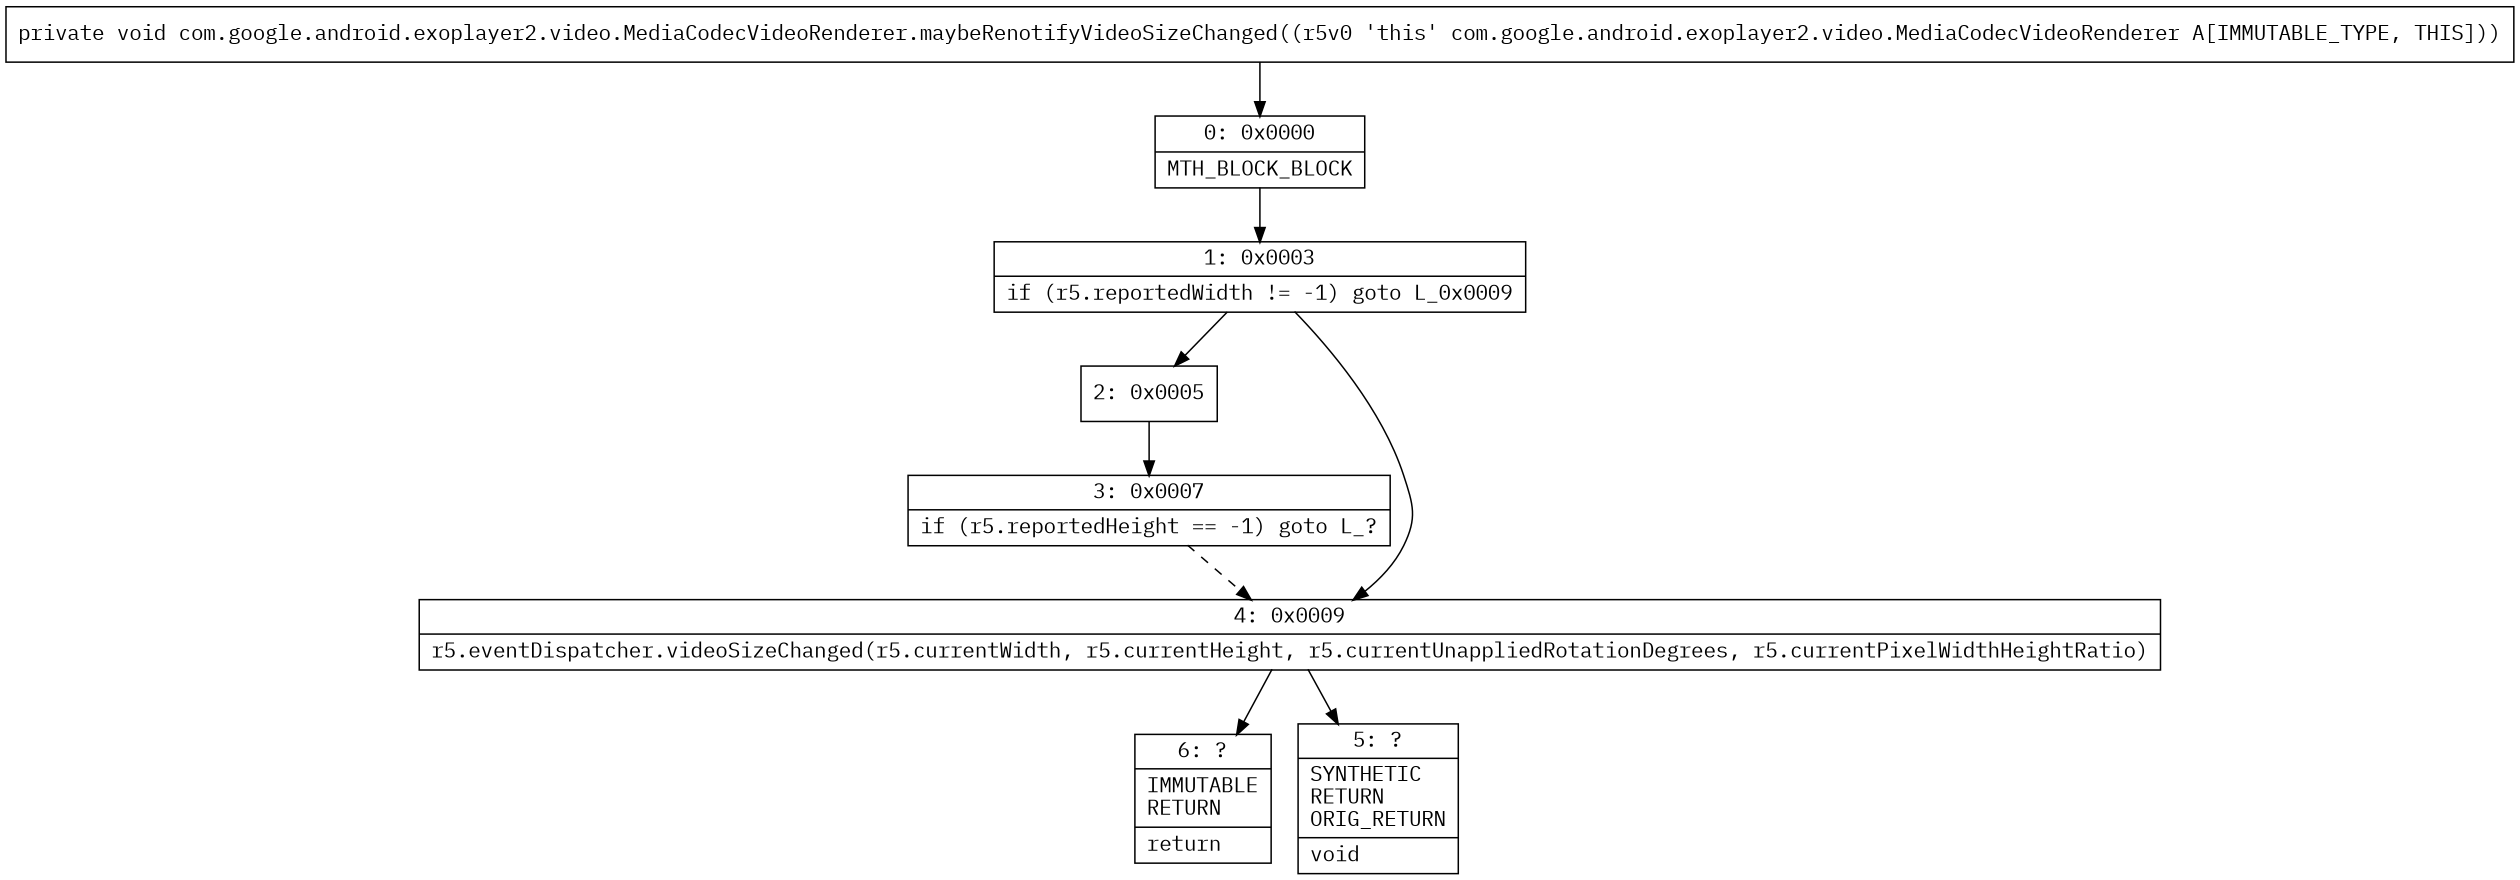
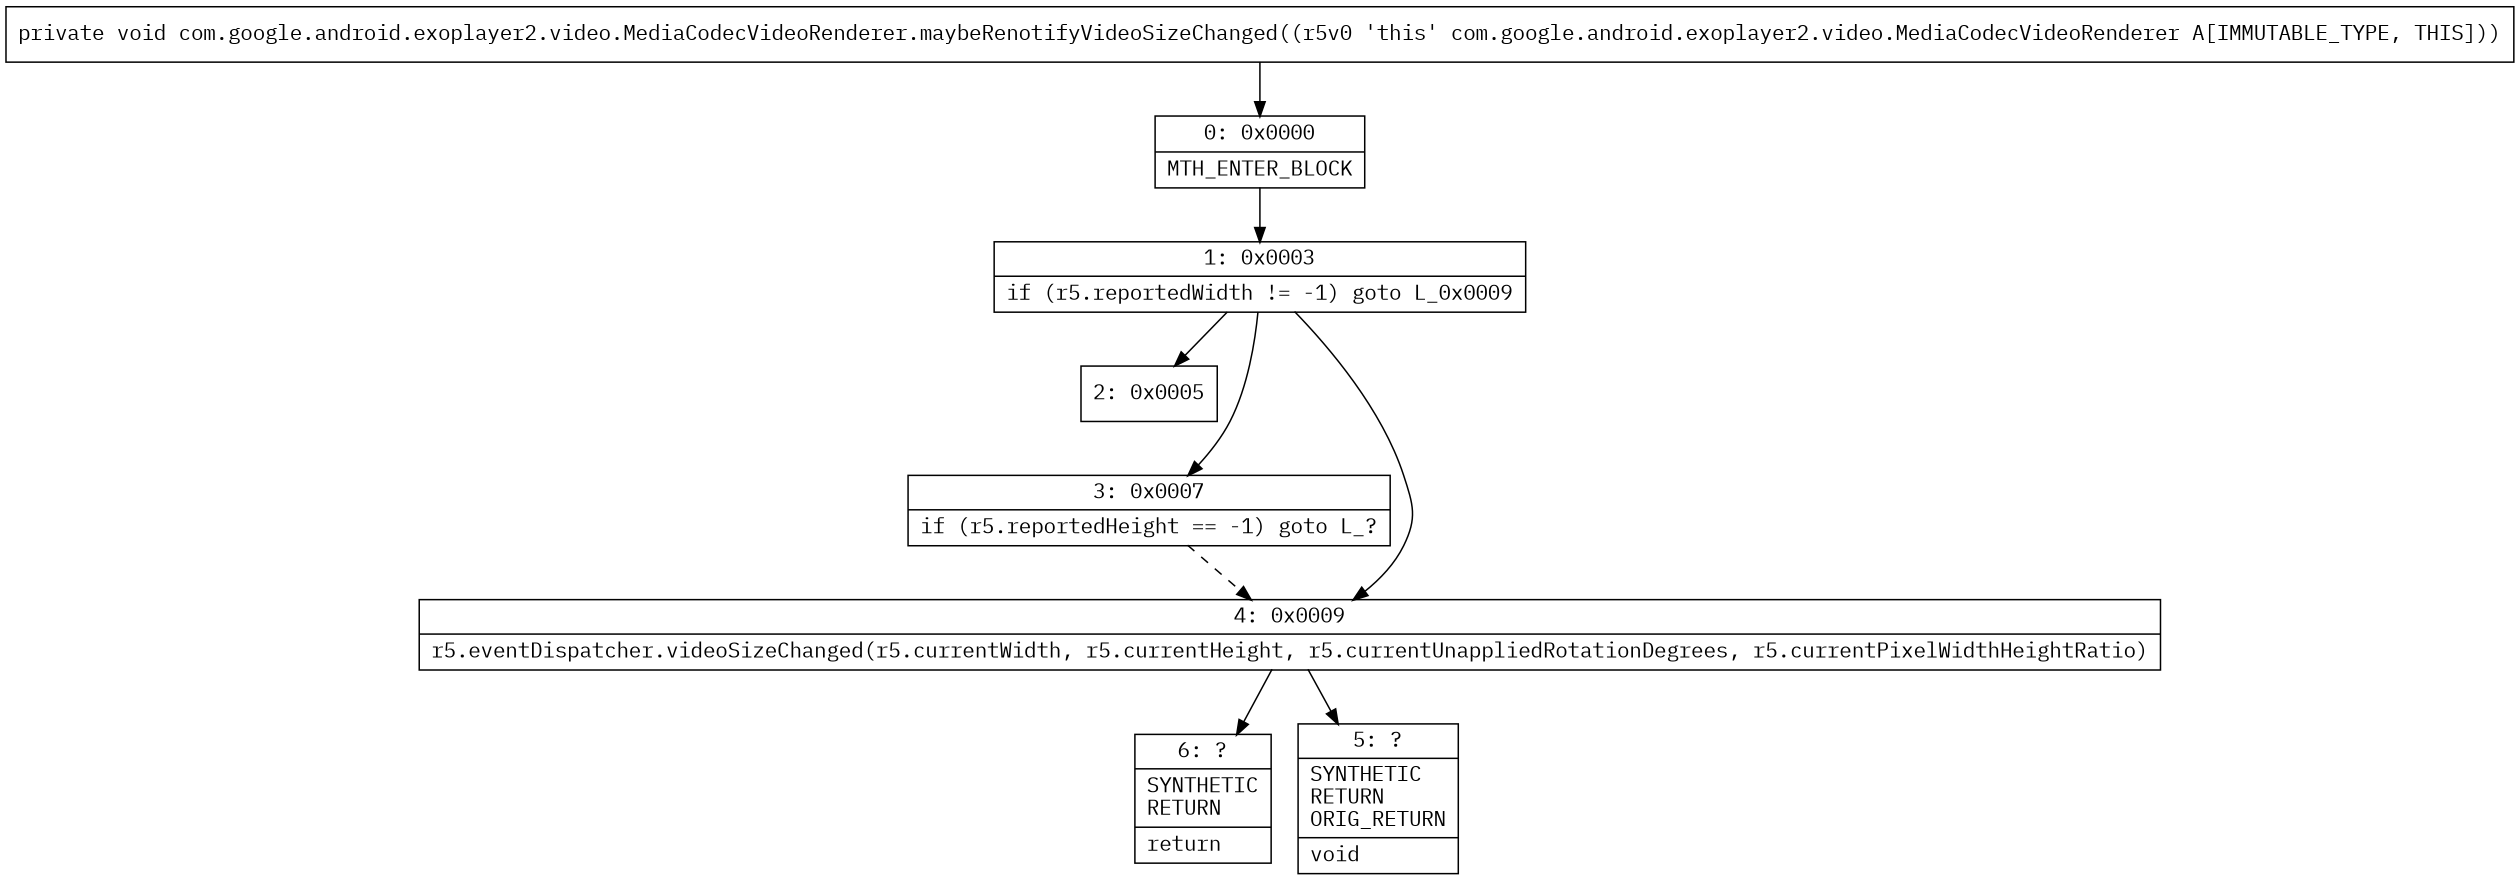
(1260, 169) -> (1260, 169)
(1149, 441) -> (1241, 394)
(1203, 786) -> (1203, 786)
